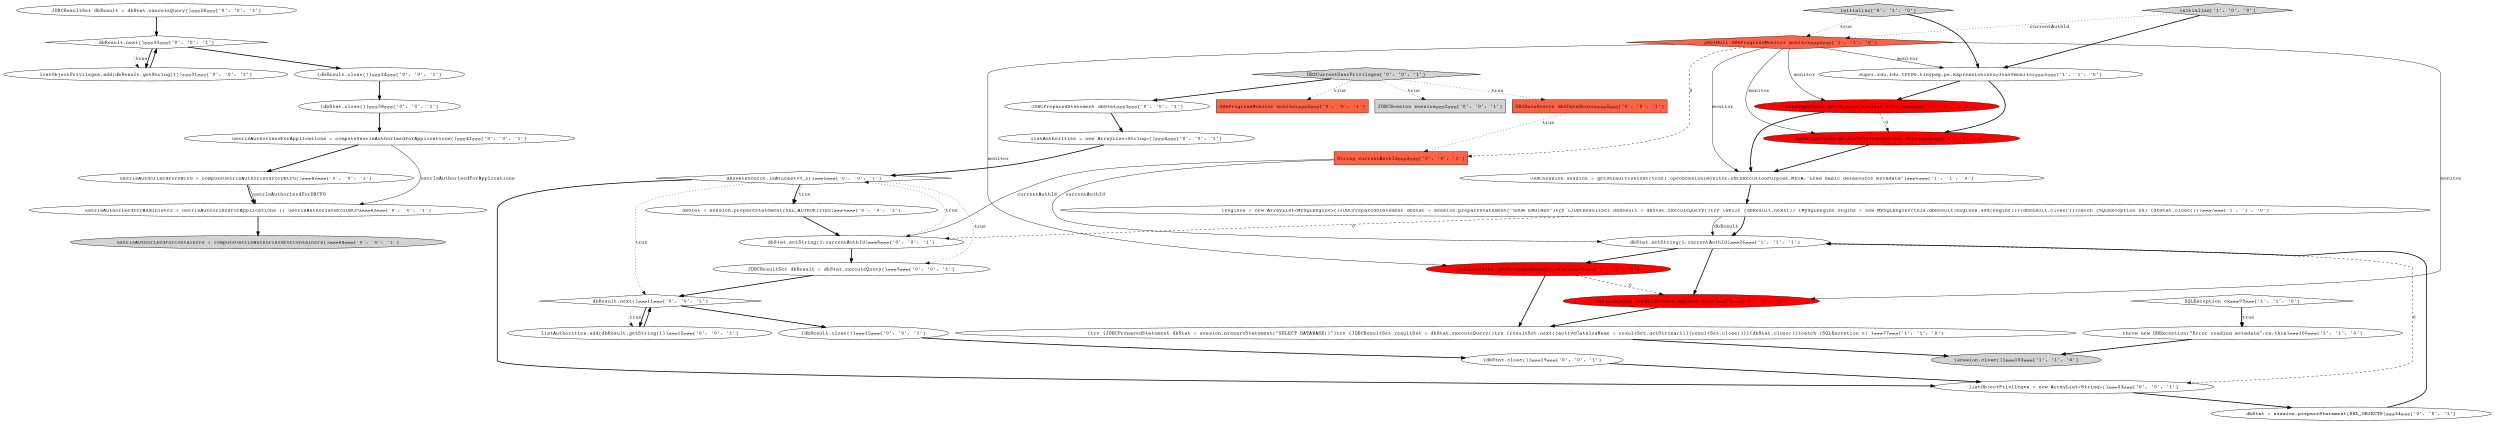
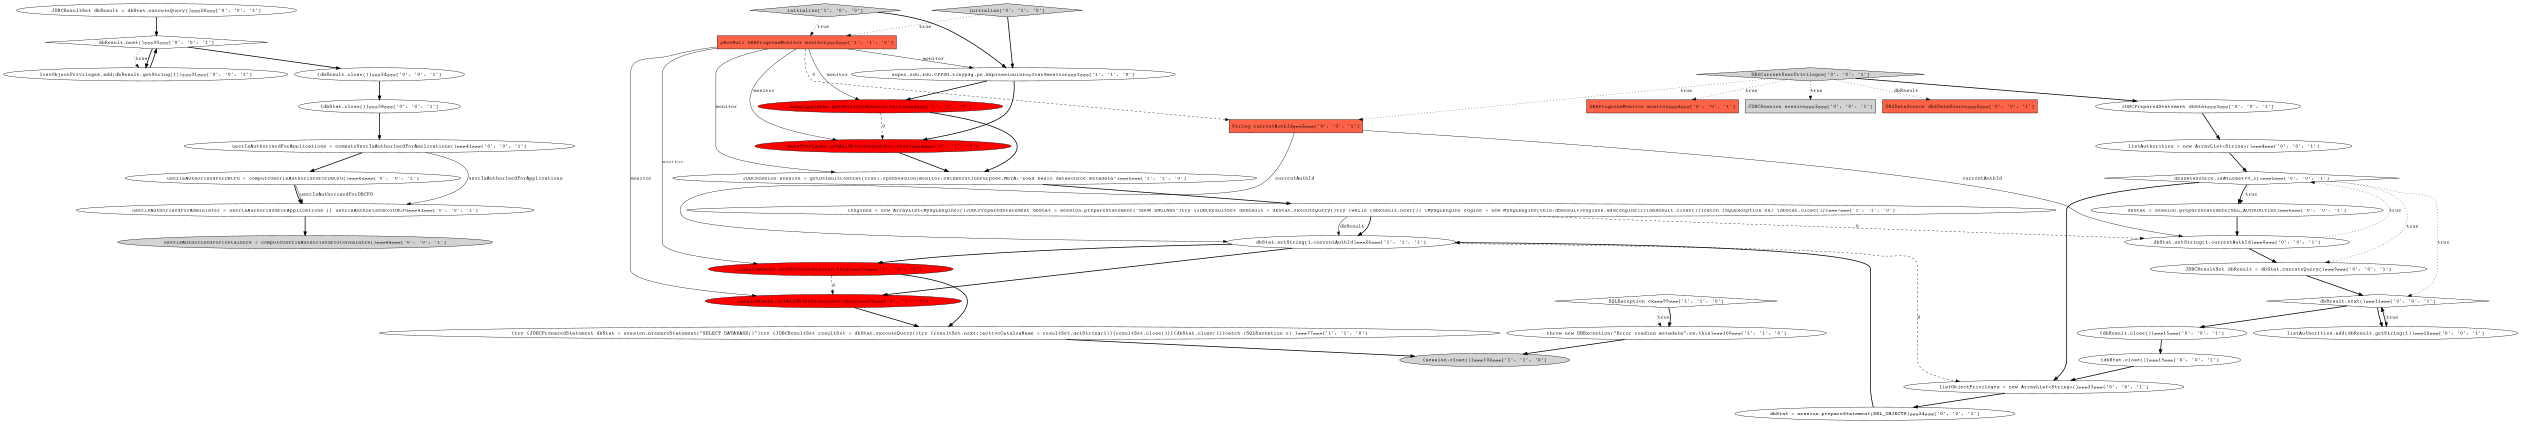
(2050, 26) -> (823, 26)
(1791, 42) -> (807, 42)
(1498, 90) -> (1906, 90)
(1497, 132) -> (1567, 99)
